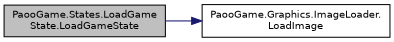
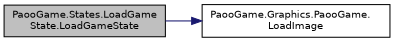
(296, 21) -> (296, 21)
